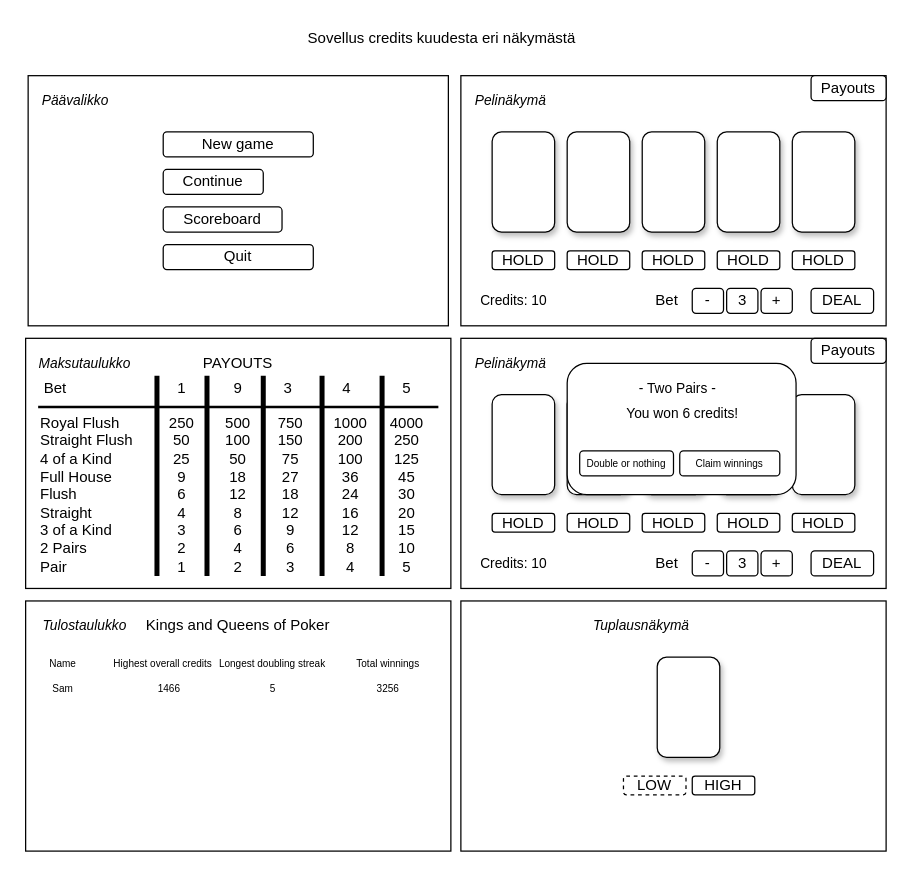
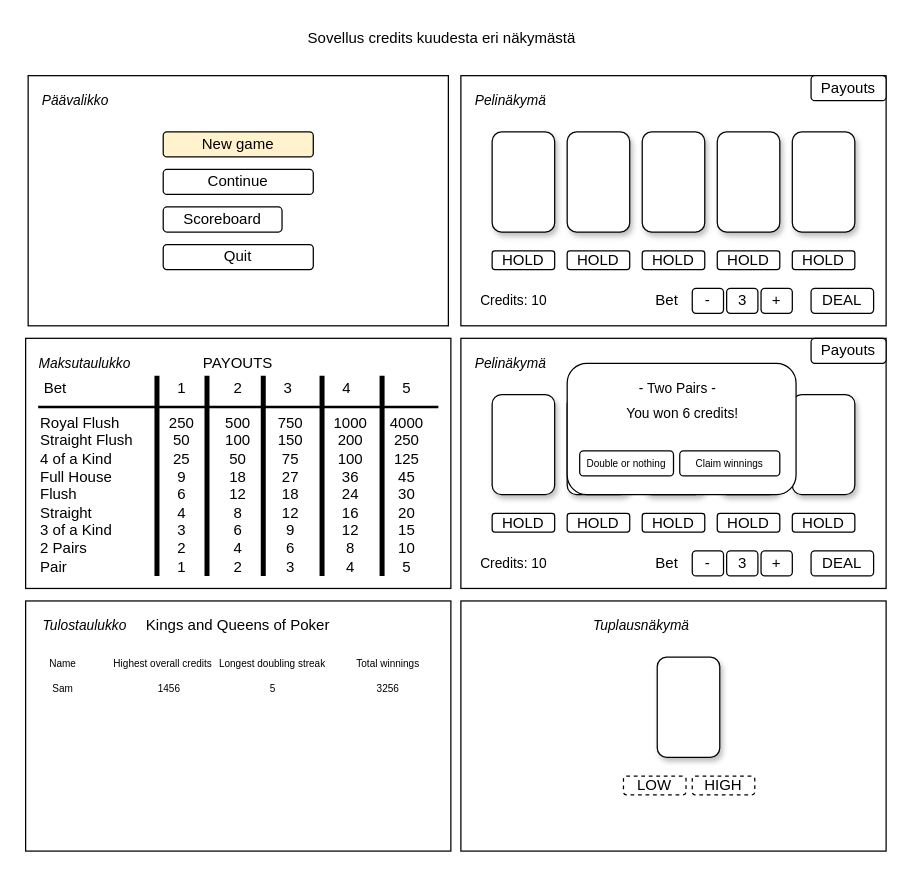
(238, 144) -> (238, 144)
(213, 182) -> (238, 182)
(238, 388) -> (238, 388)
(169, 688) -> (169, 688)
(723, 785) -> (723, 785)
